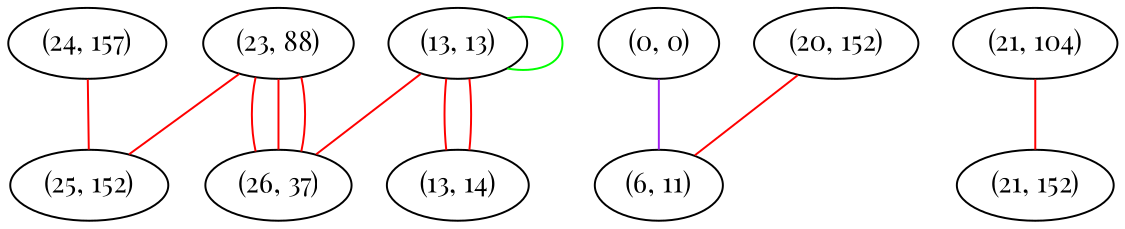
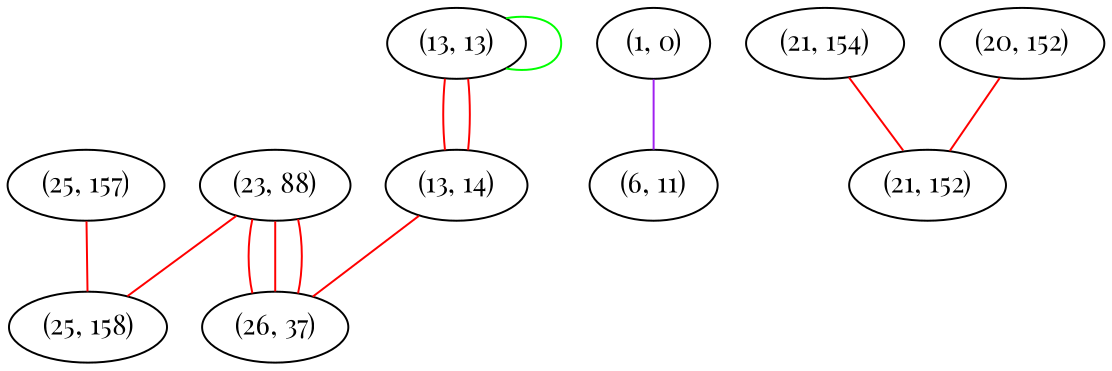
(87, 43) -> (86, 185)
(659, 43) -> (654, 43)
(1035, 43) -> (825, 43)
(368, 114) -> (366, 256)
(746, 115) -> (975, 114)
(89, 185) -> (88, 327)
